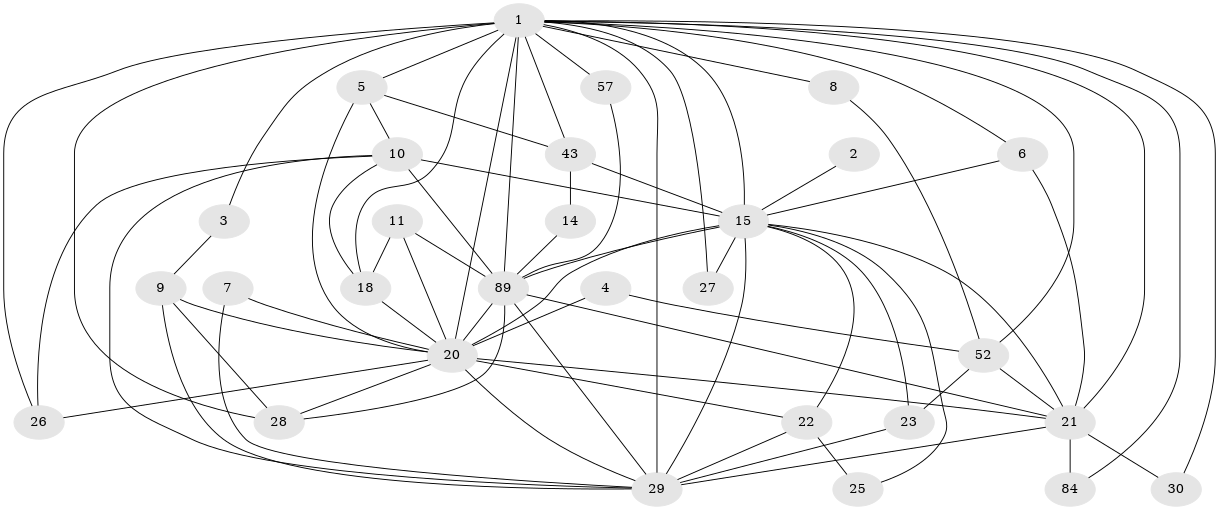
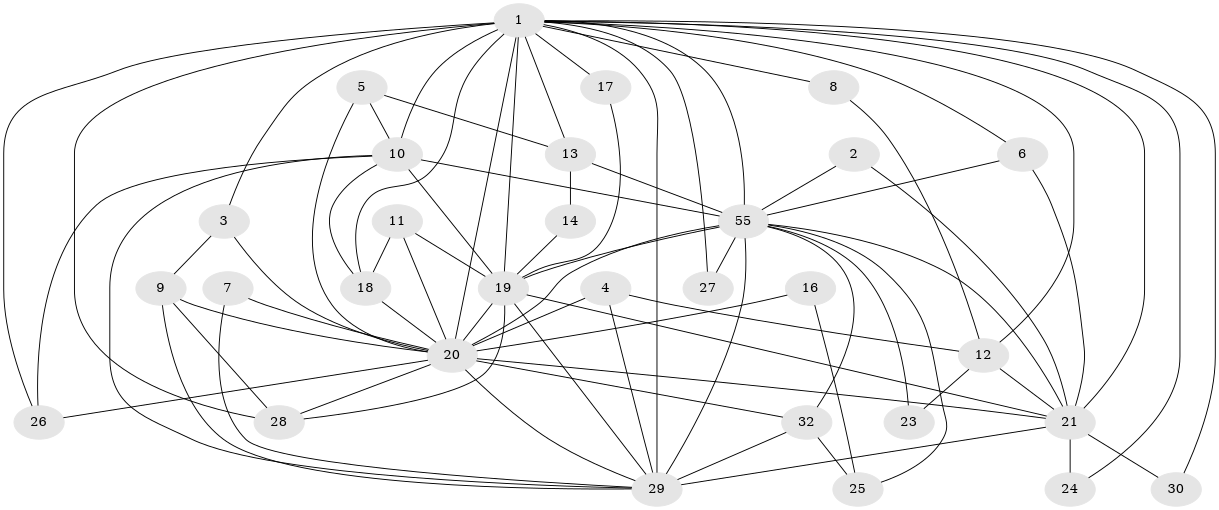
(441, 54) -> (435, 71)
(606, 87) -> (606, 87)
(570, 154) -> (570, 154)
(744, 221) -> (744, 221)
none -> (990, 270)
(503, 288) -> (503, 288)
none -> (811, 288)
none -> (318, 315)
(984, 355) -> (984, 355)
(807, 422) -> (807, 422)
(783, 456) -> (629, 381)
(1070, 489) -> (1070, 489)
